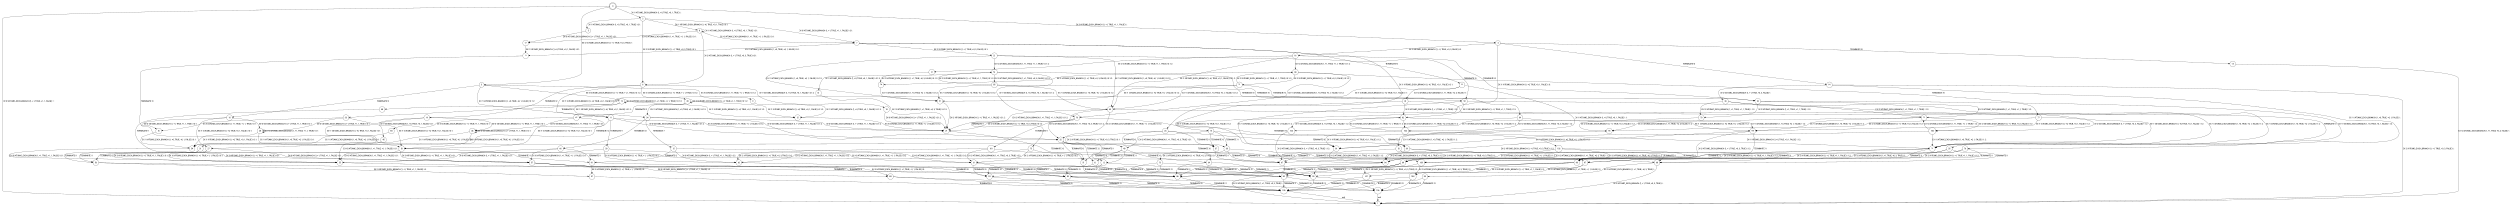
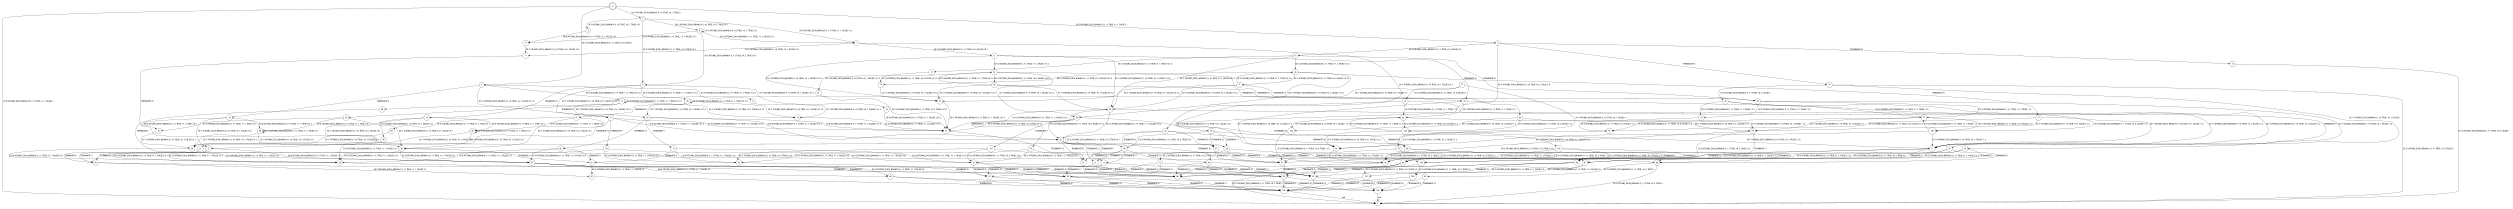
(1160, 47) -> none
